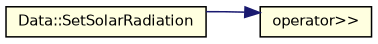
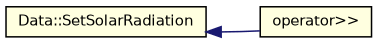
(225, 12) -> (241, 32)
